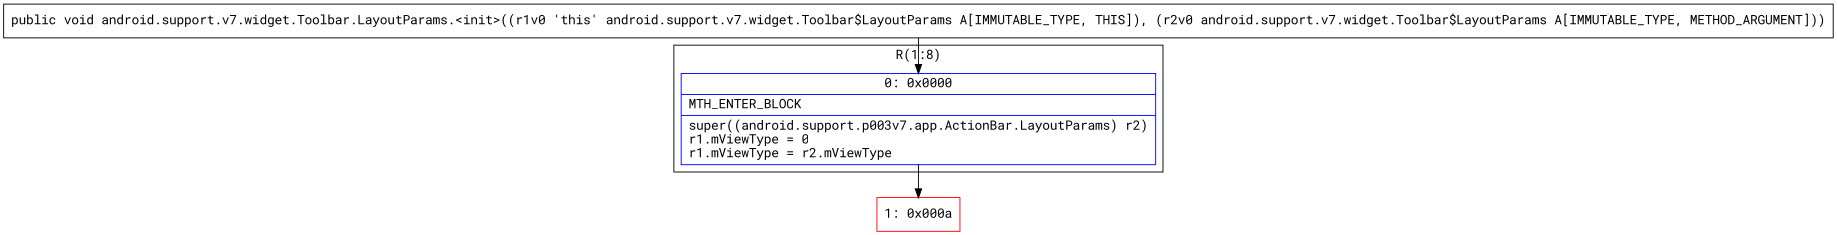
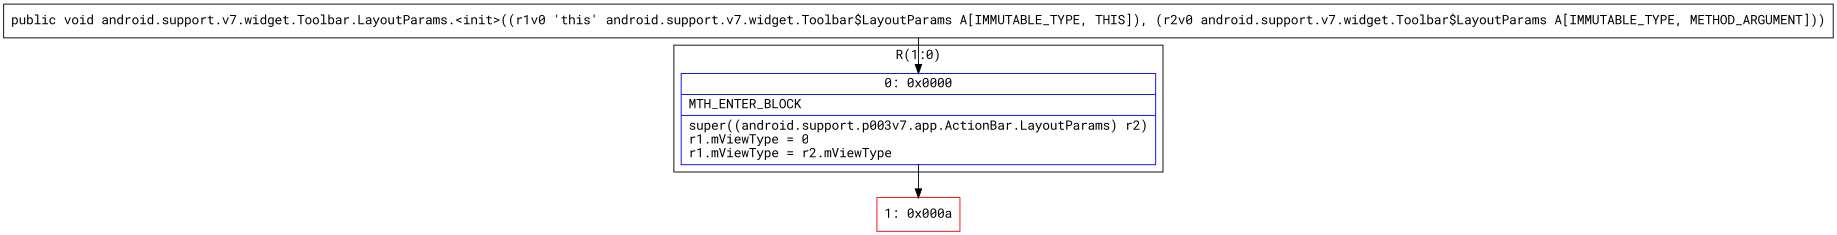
(918, 56) -> (918, 56)
